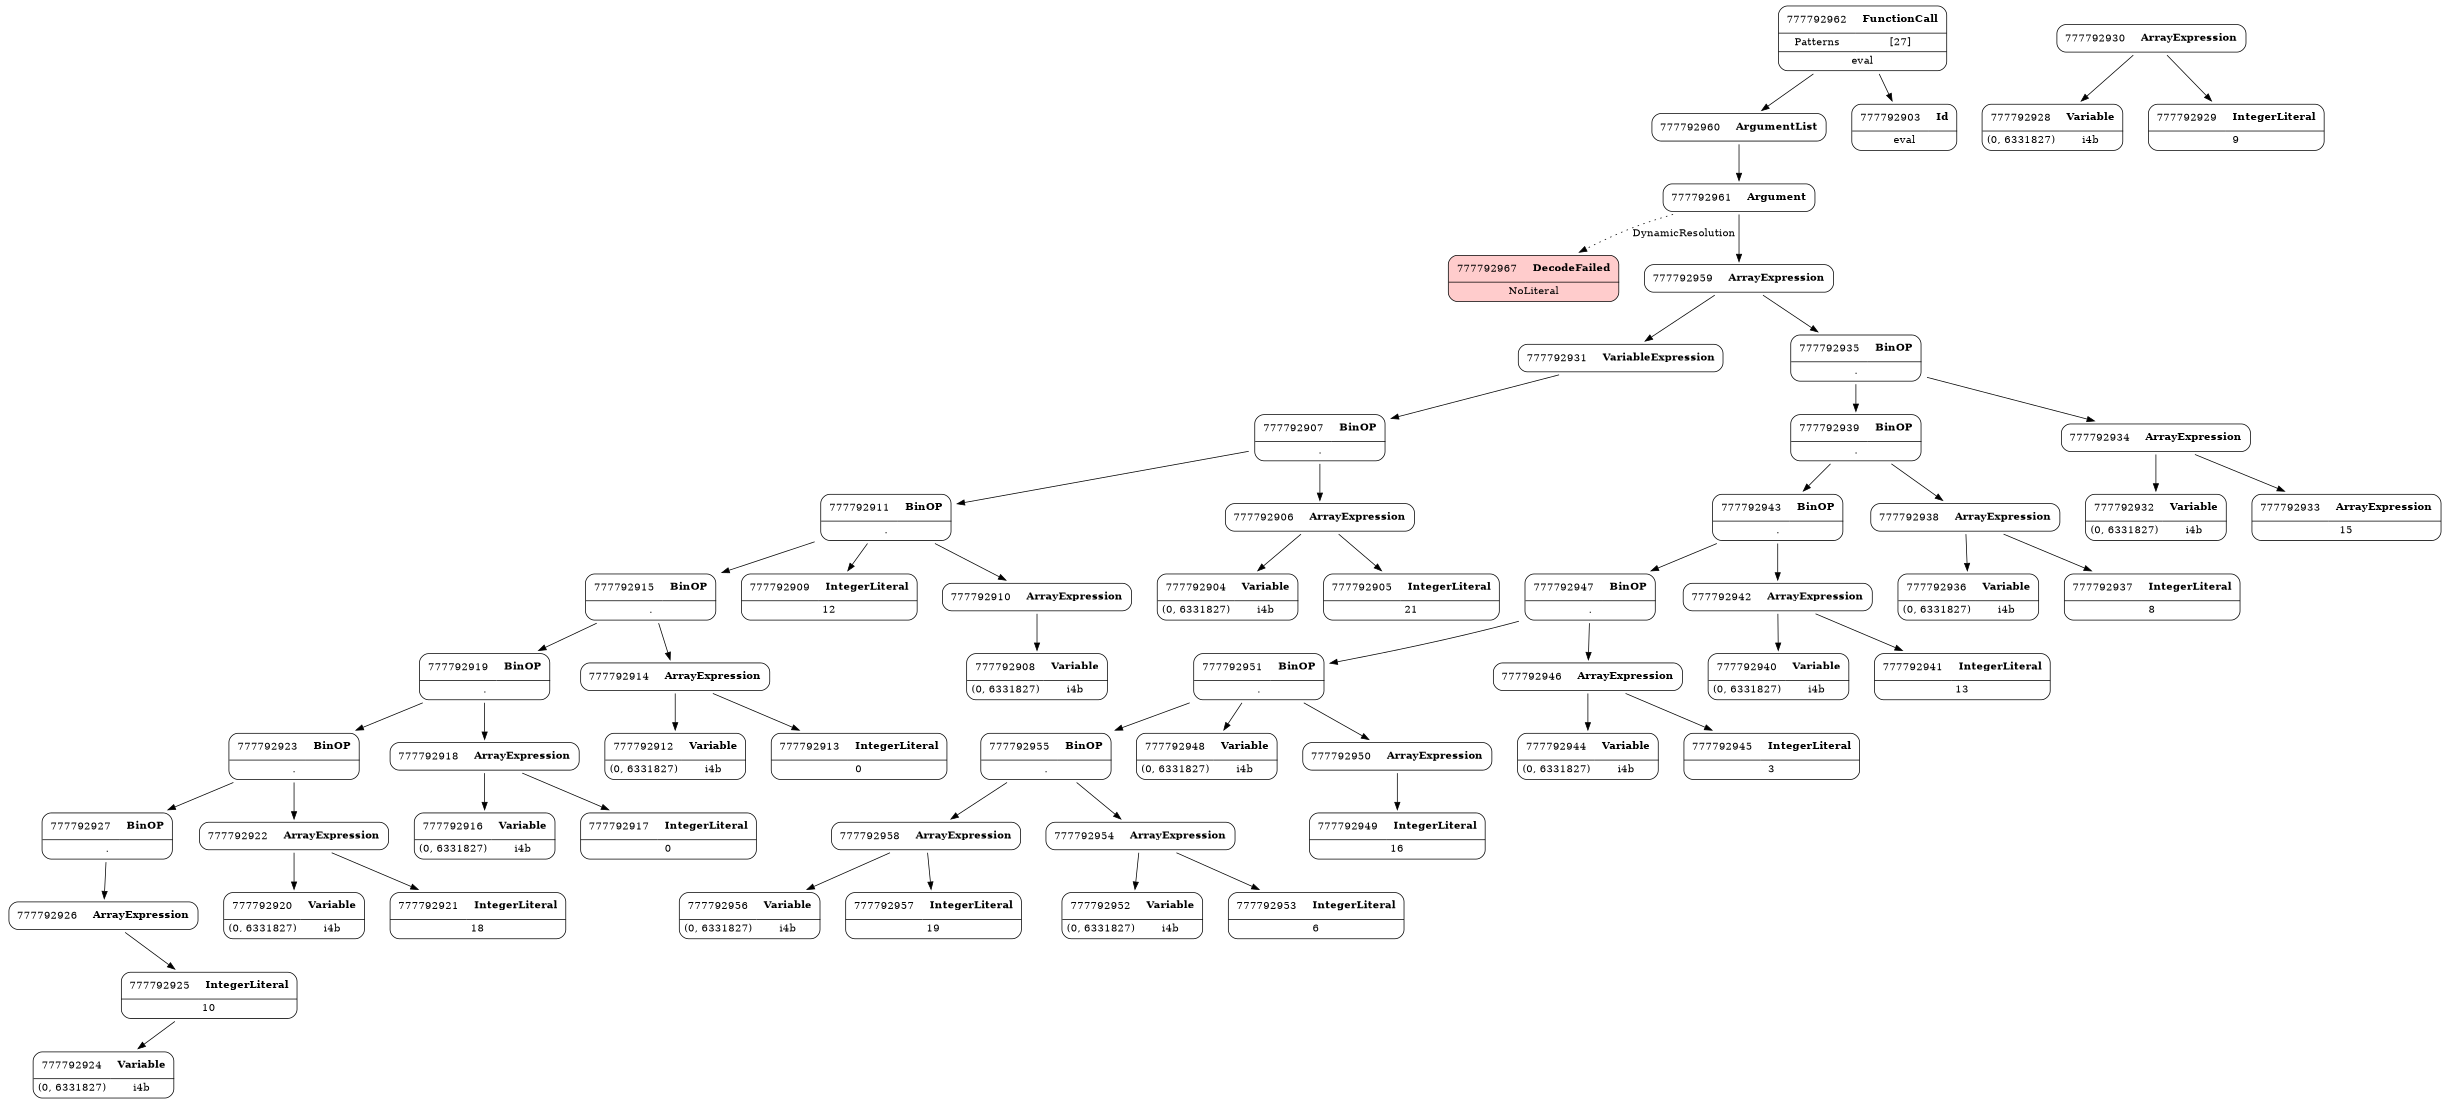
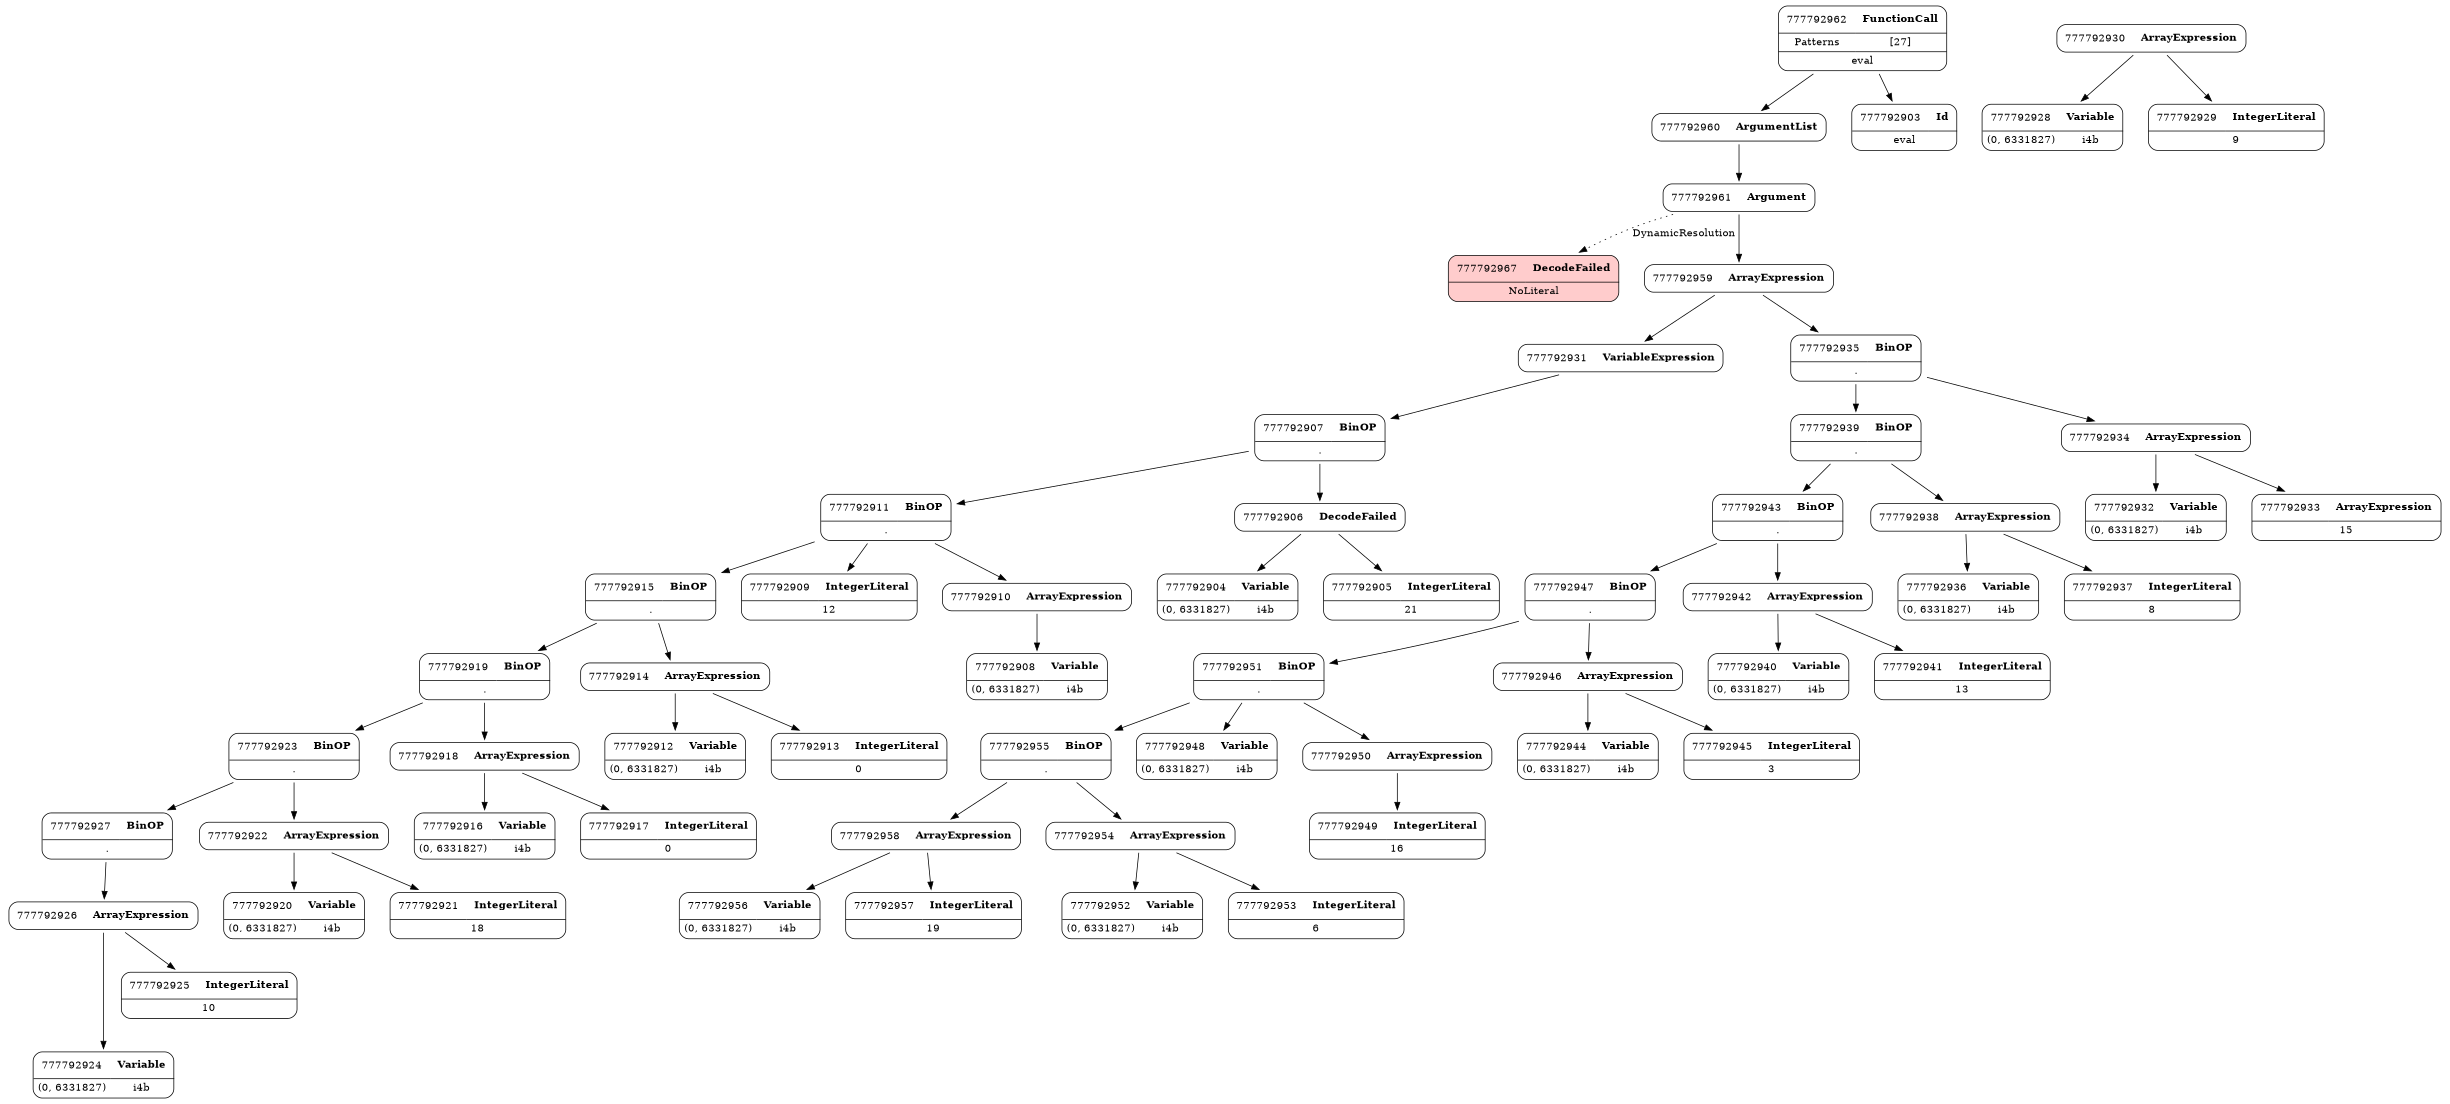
(1358, 517) -> (1358, 517)
(160, 1033) -> (103, 987)
